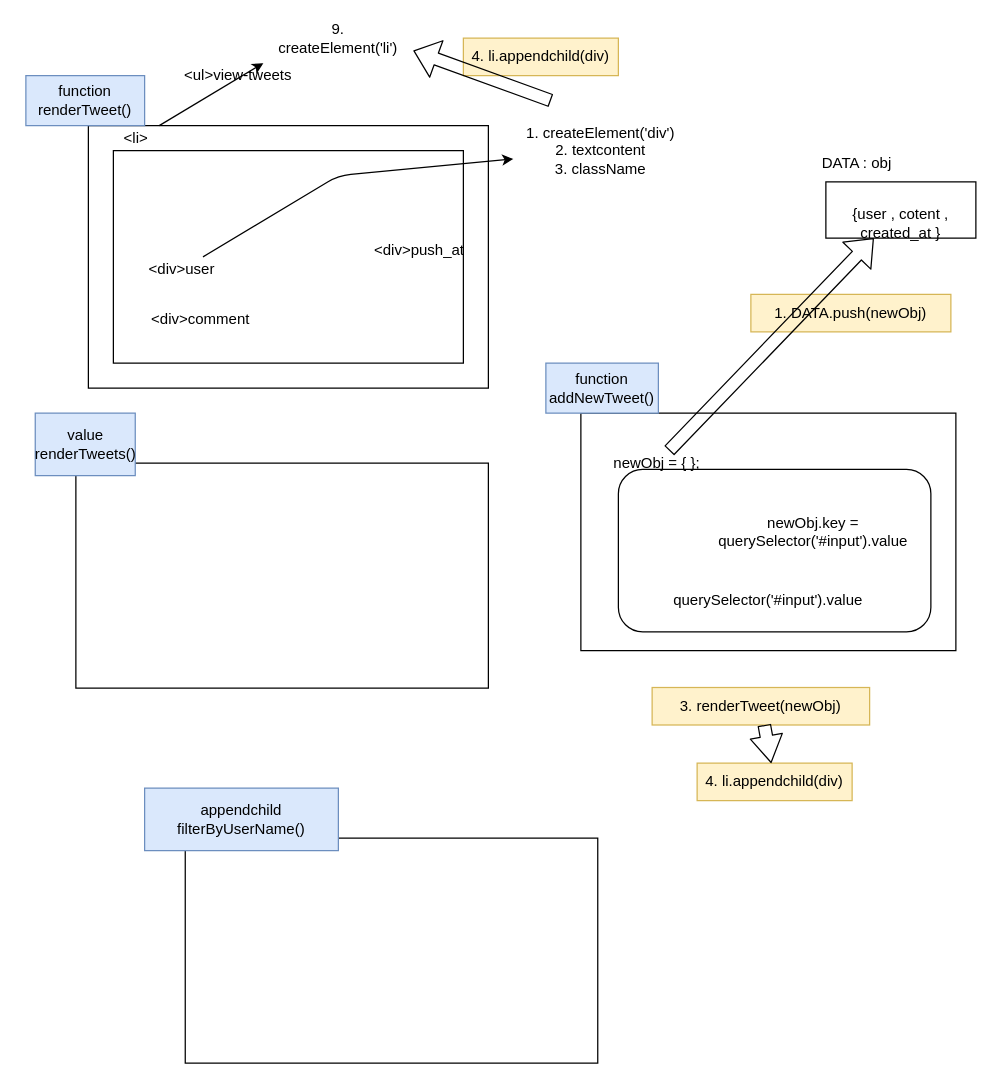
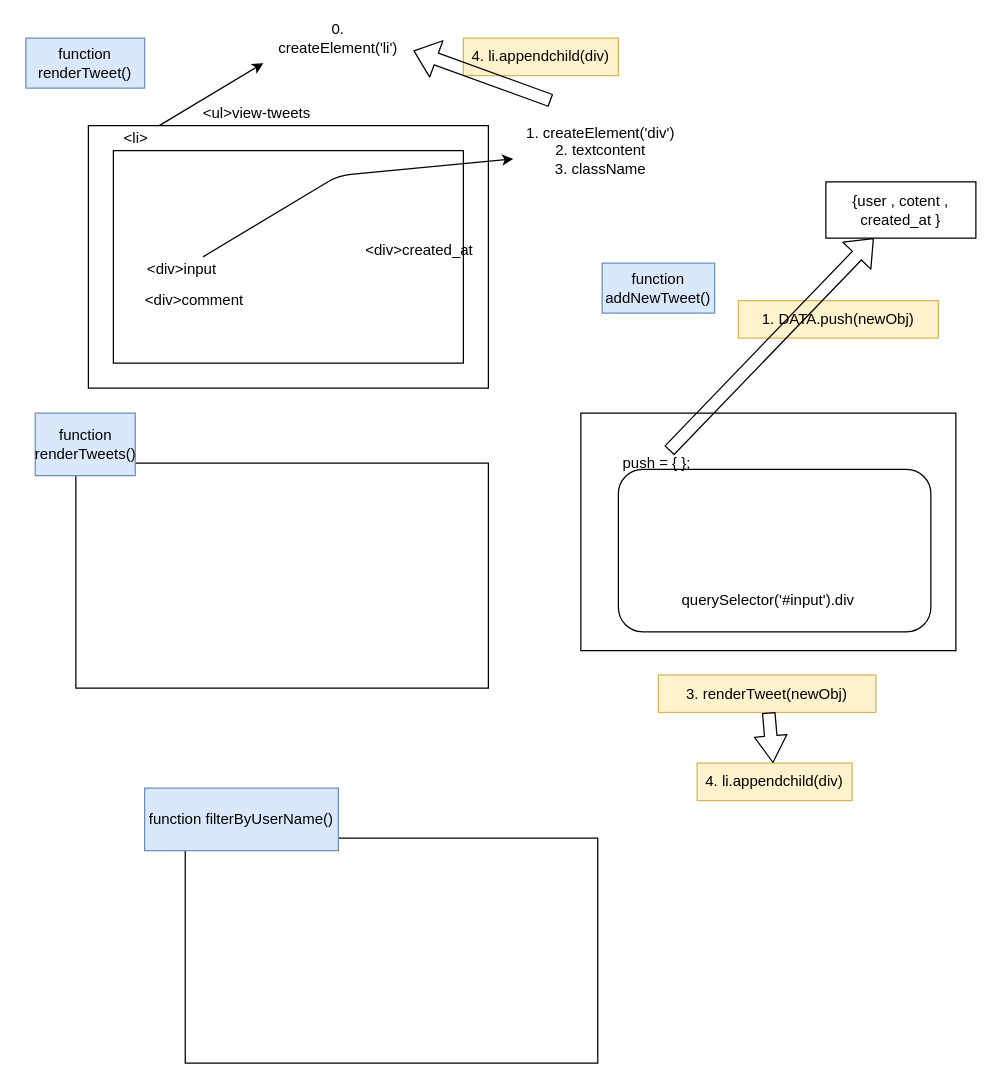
(338, 38) -> (338, 38)
(238, 76) -> (257, 113)
(85, 101) -> (85, 63)
(857, 163) -> none
(901, 223) -> (901, 210)
(419, 251) -> (419, 251)
(182, 269) -> (182, 269)
(851, 313) -> (838, 319)
(201, 319) -> (194, 301)
(602, 388) -> (658, 288)
(86, 444) -> (86, 444)
(657, 463) -> (657, 463)
(813, 532) -> none
(768, 601) -> (768, 601)
(761, 706) -> (767, 694)
(241, 819) -> (241, 819)
